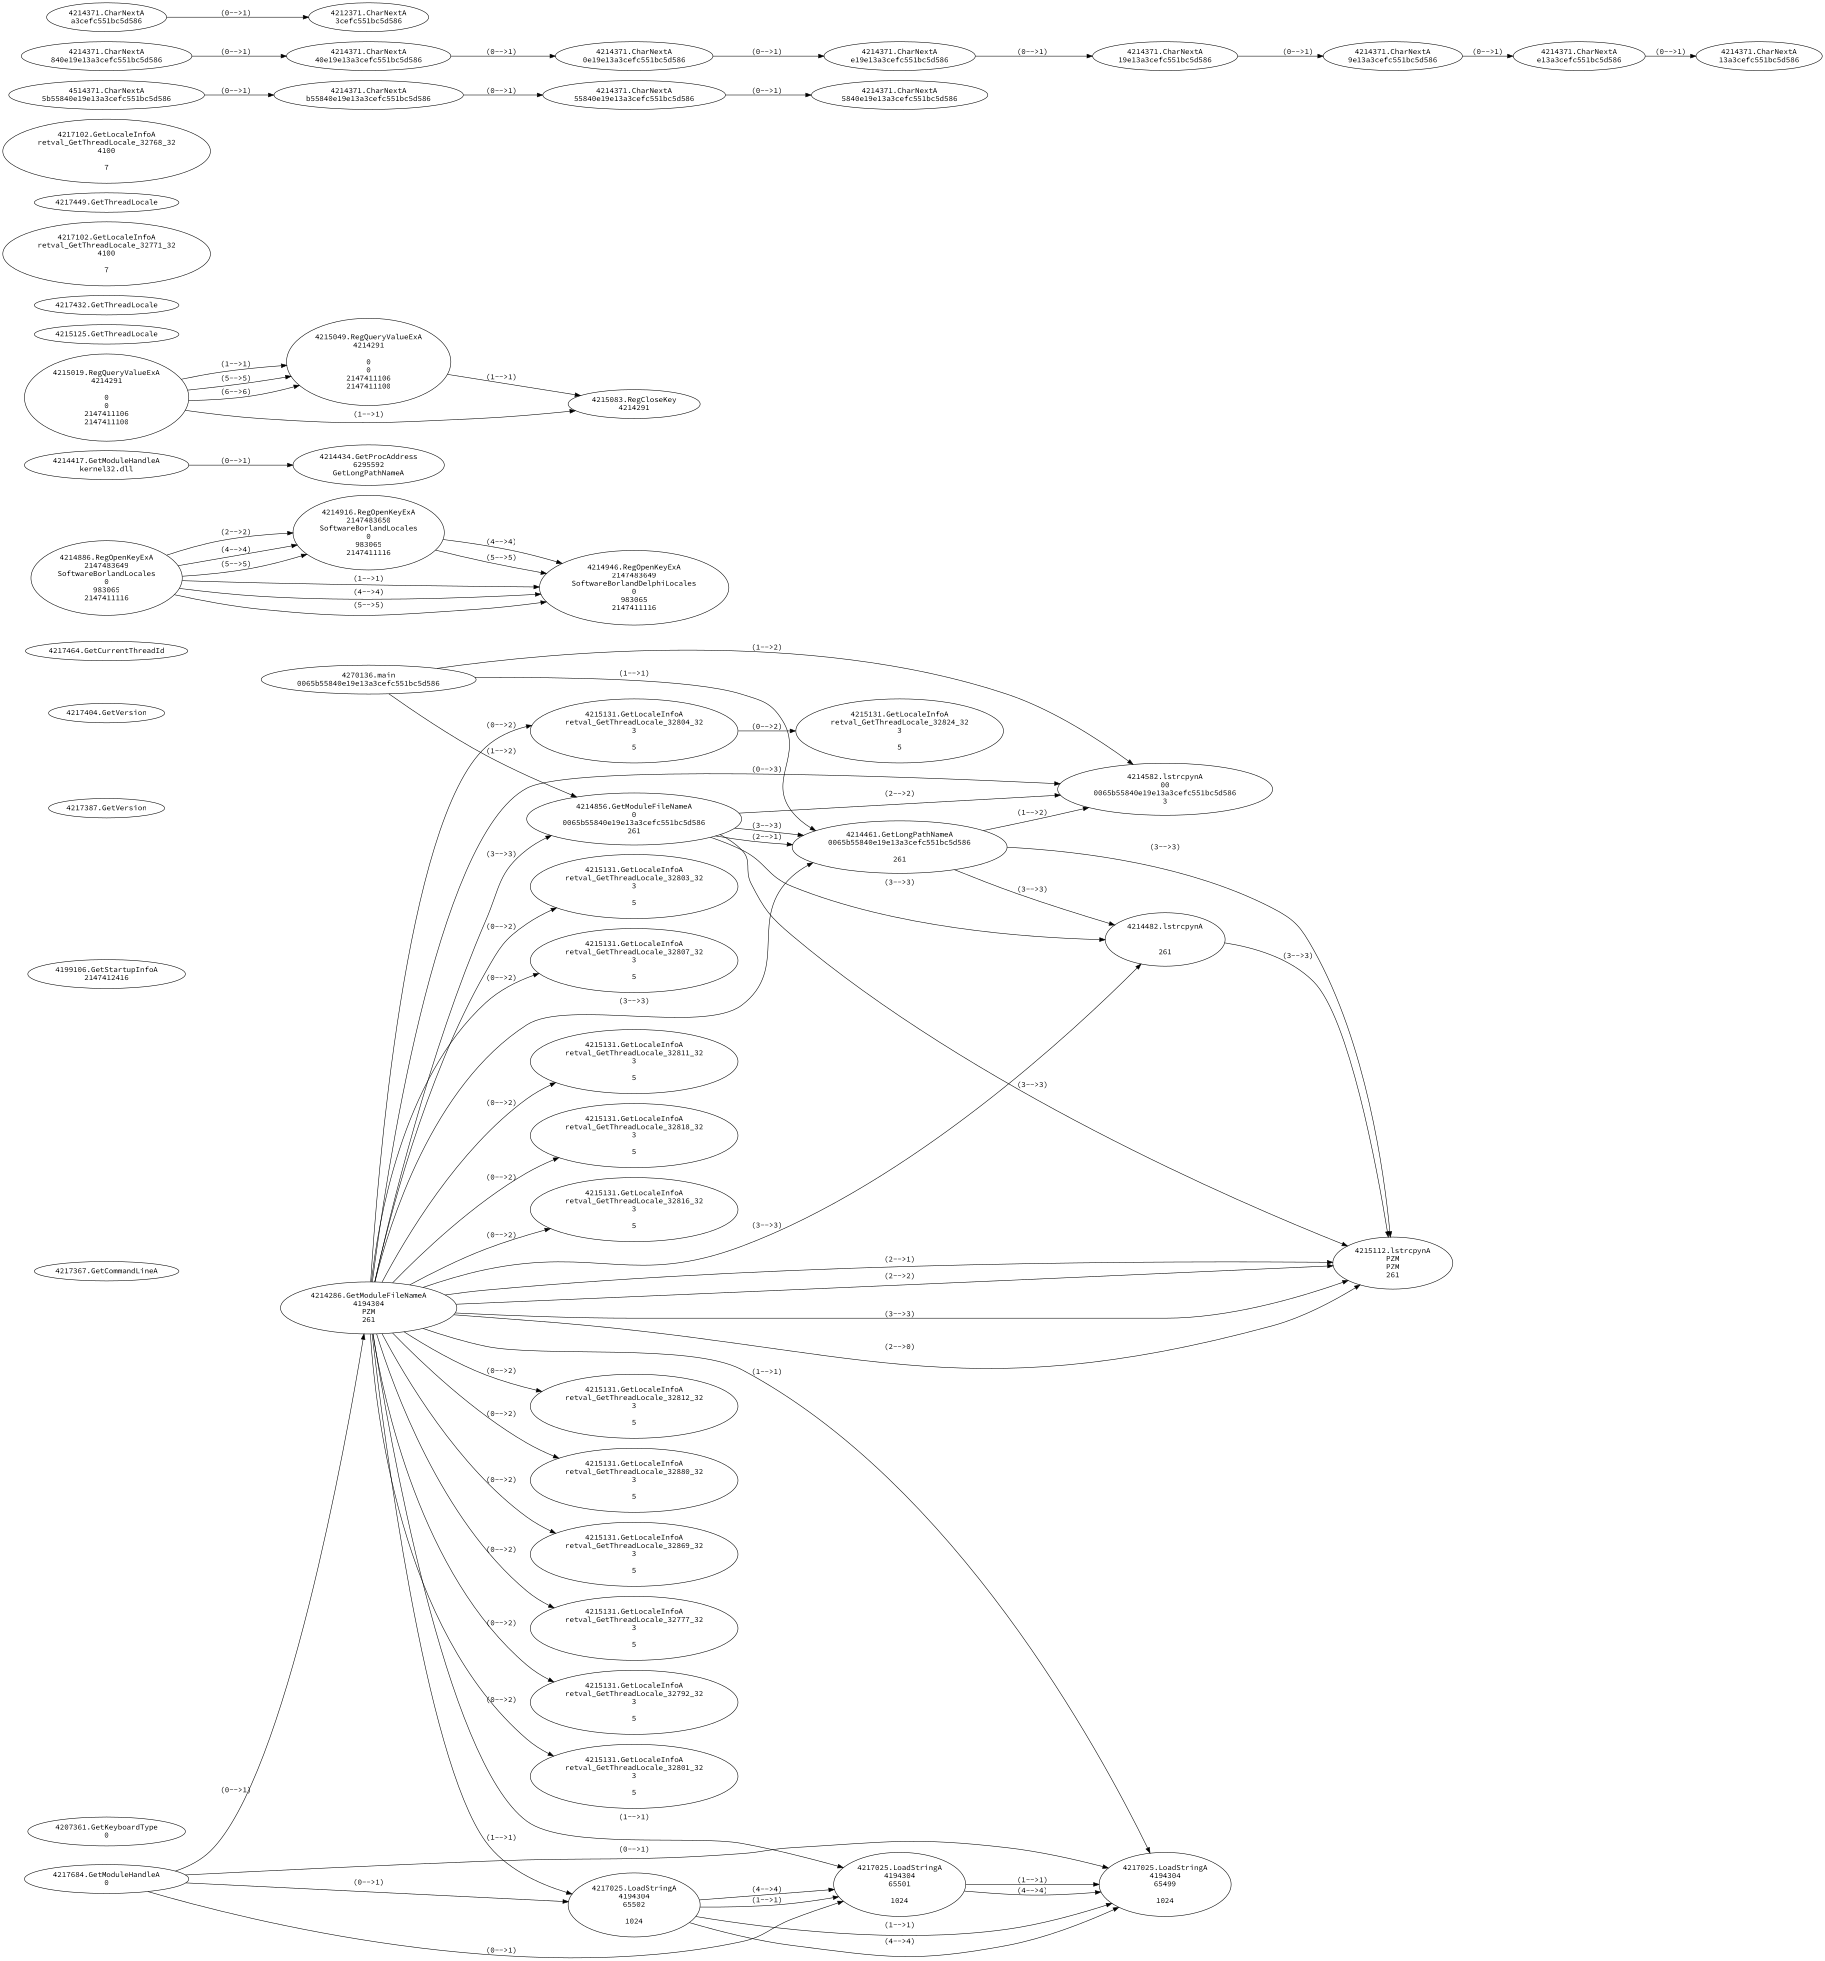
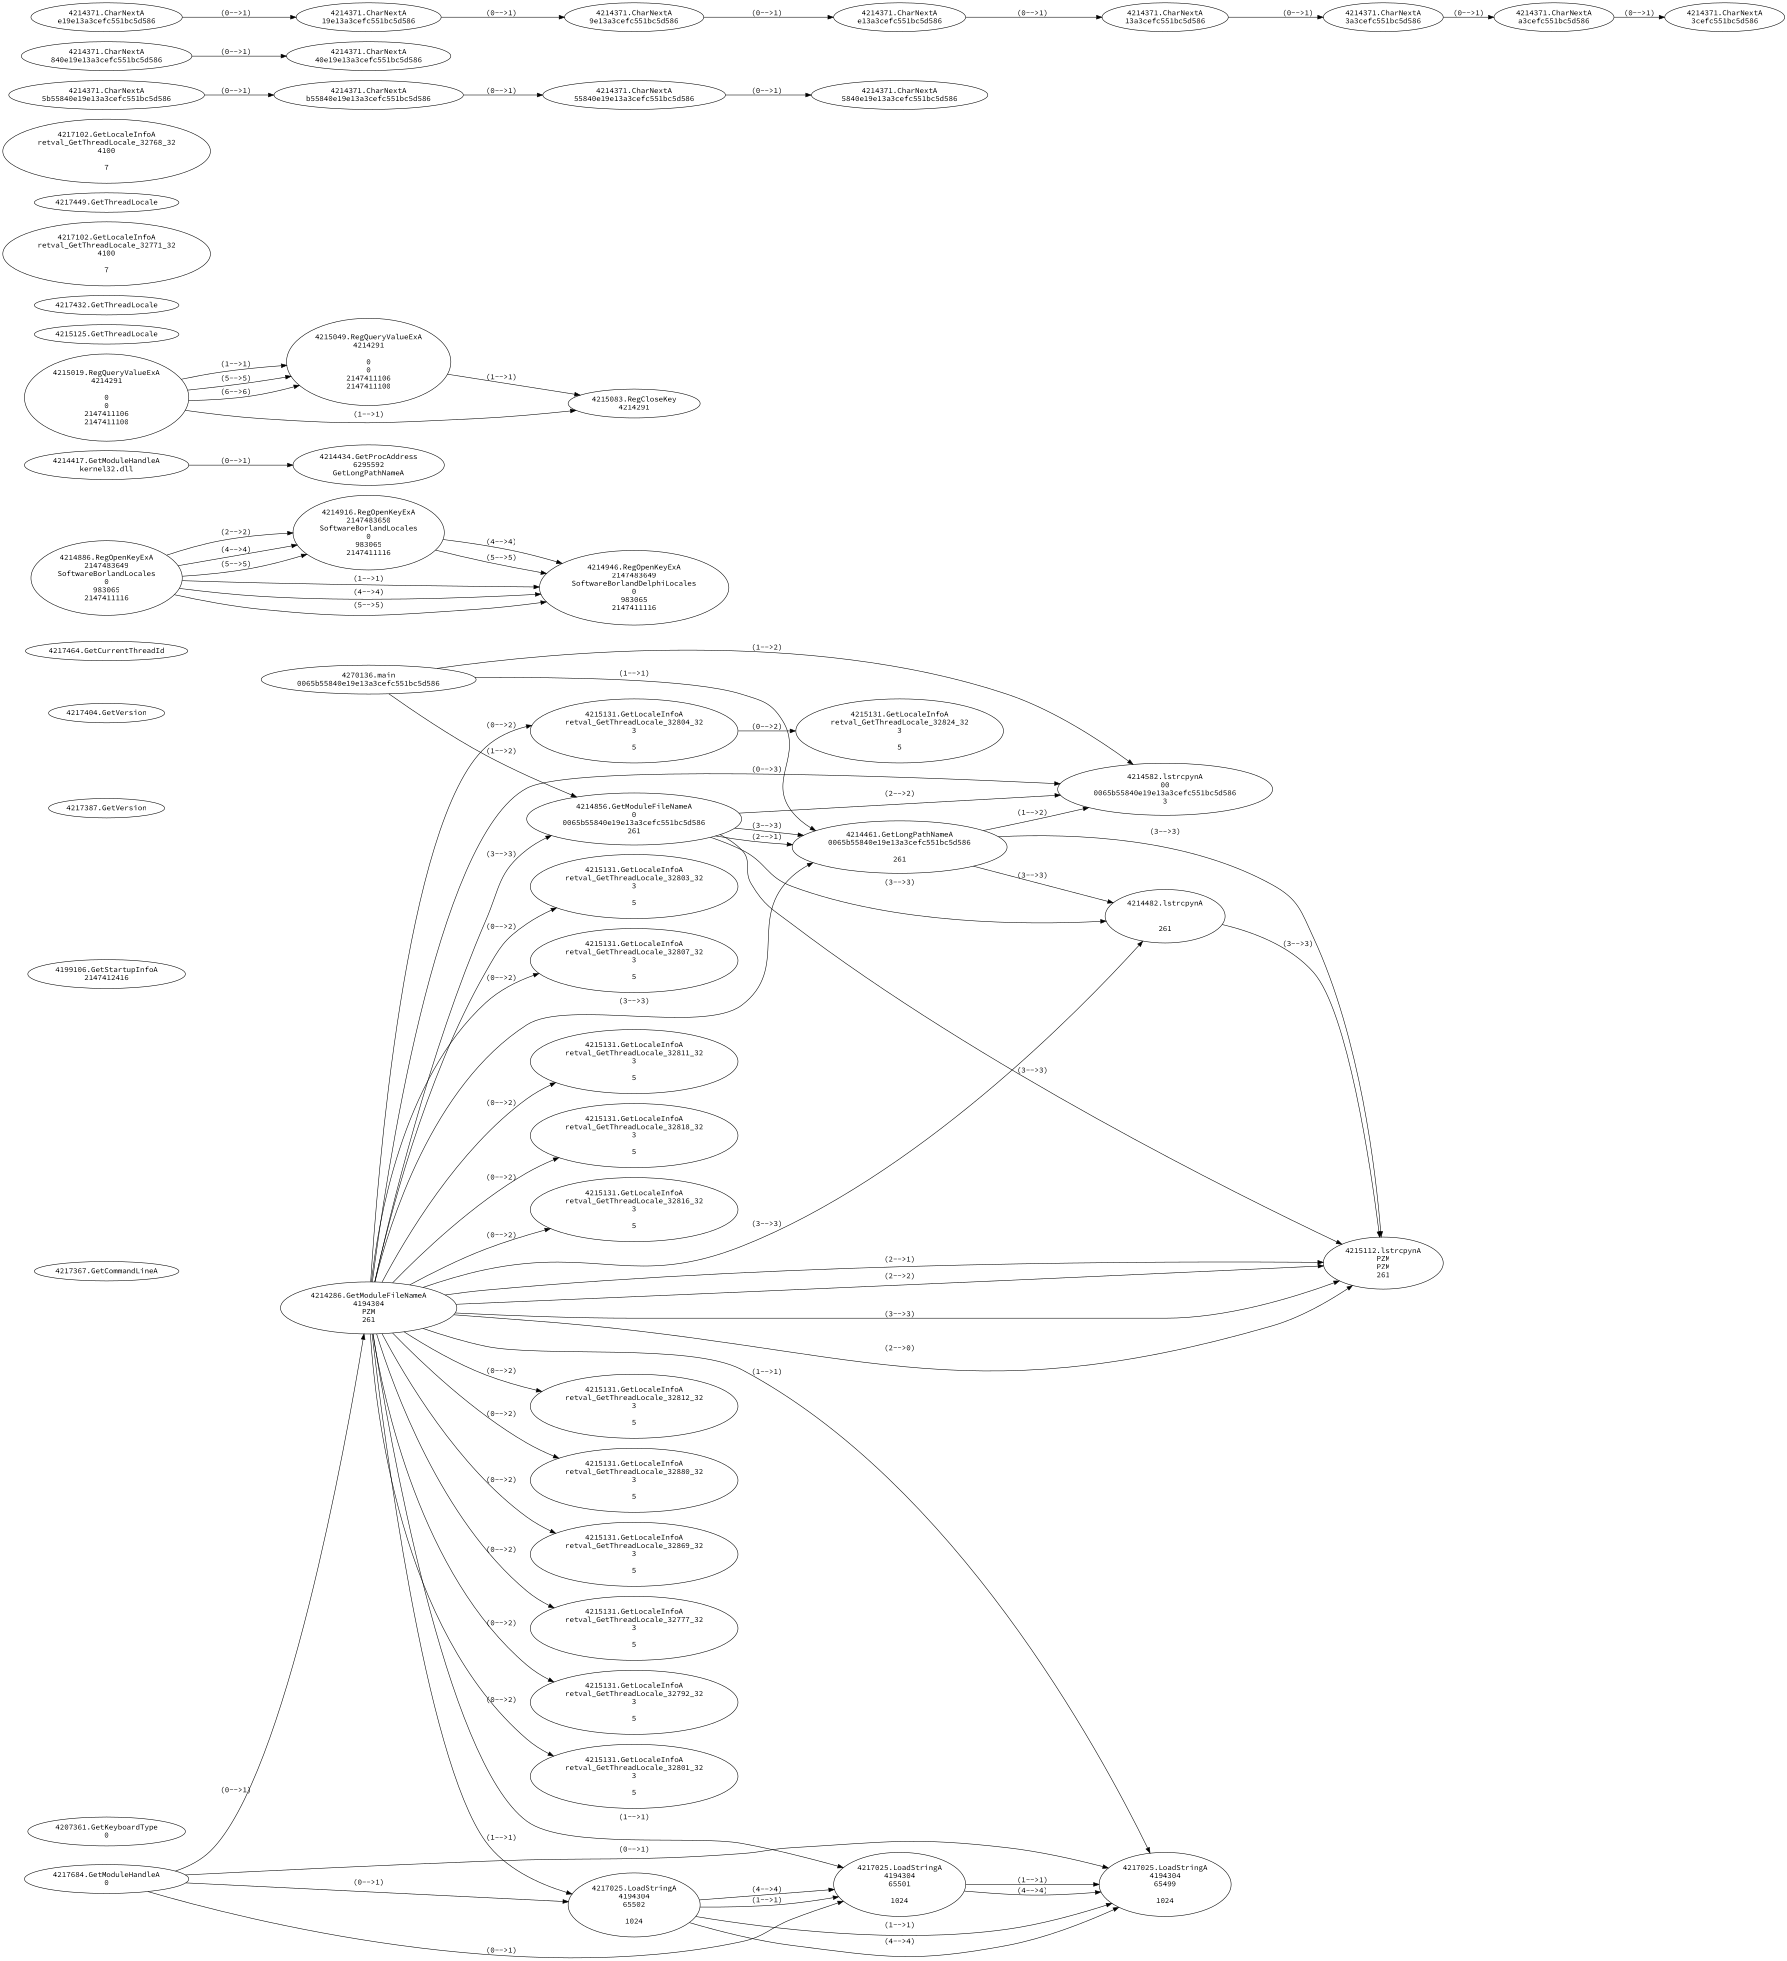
(369, 17) -> (1725, 17)
none -> (1383, 17)
(634, 56) -> none
(107, 95) -> (107, 95)
